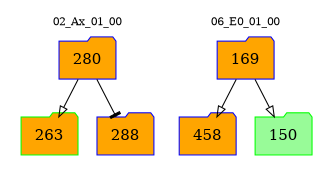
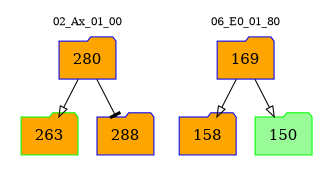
(246, 23) -> (246, 23)
(208, 136) -> (208, 136)
